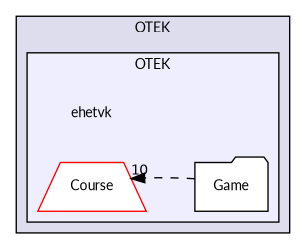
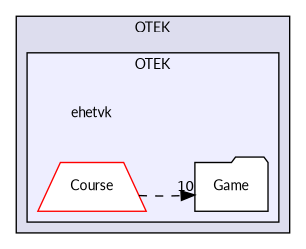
(170, 178) -> (160, 196)
